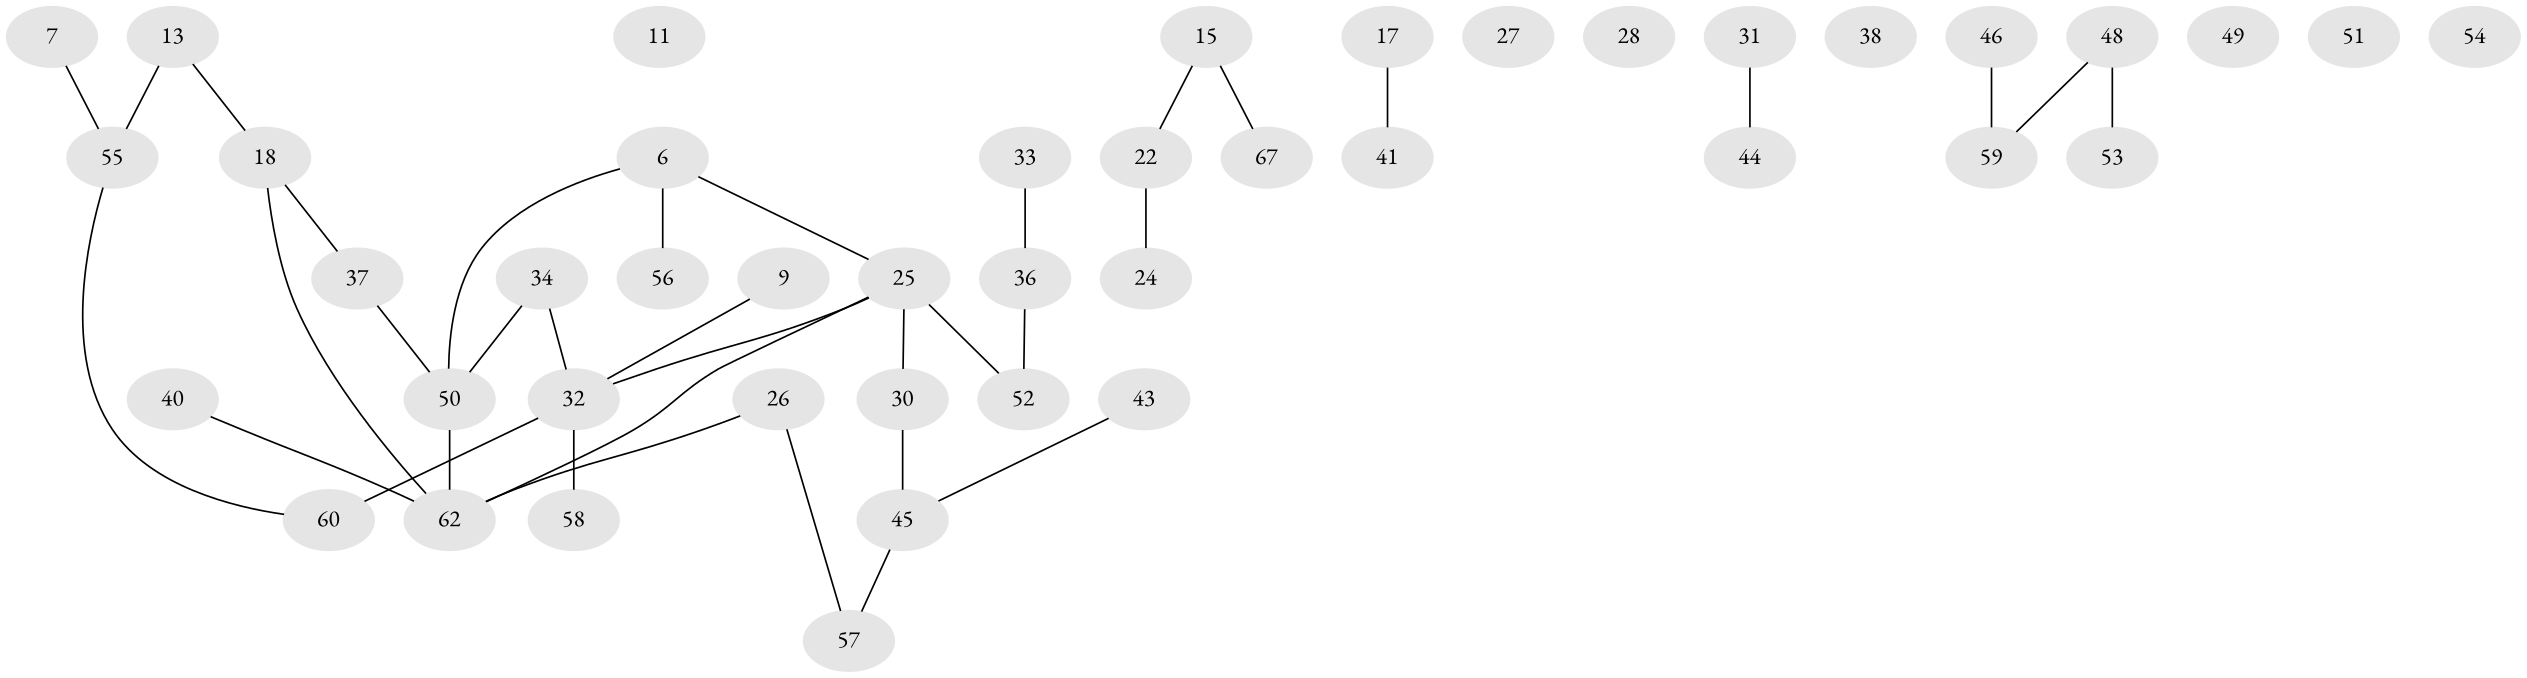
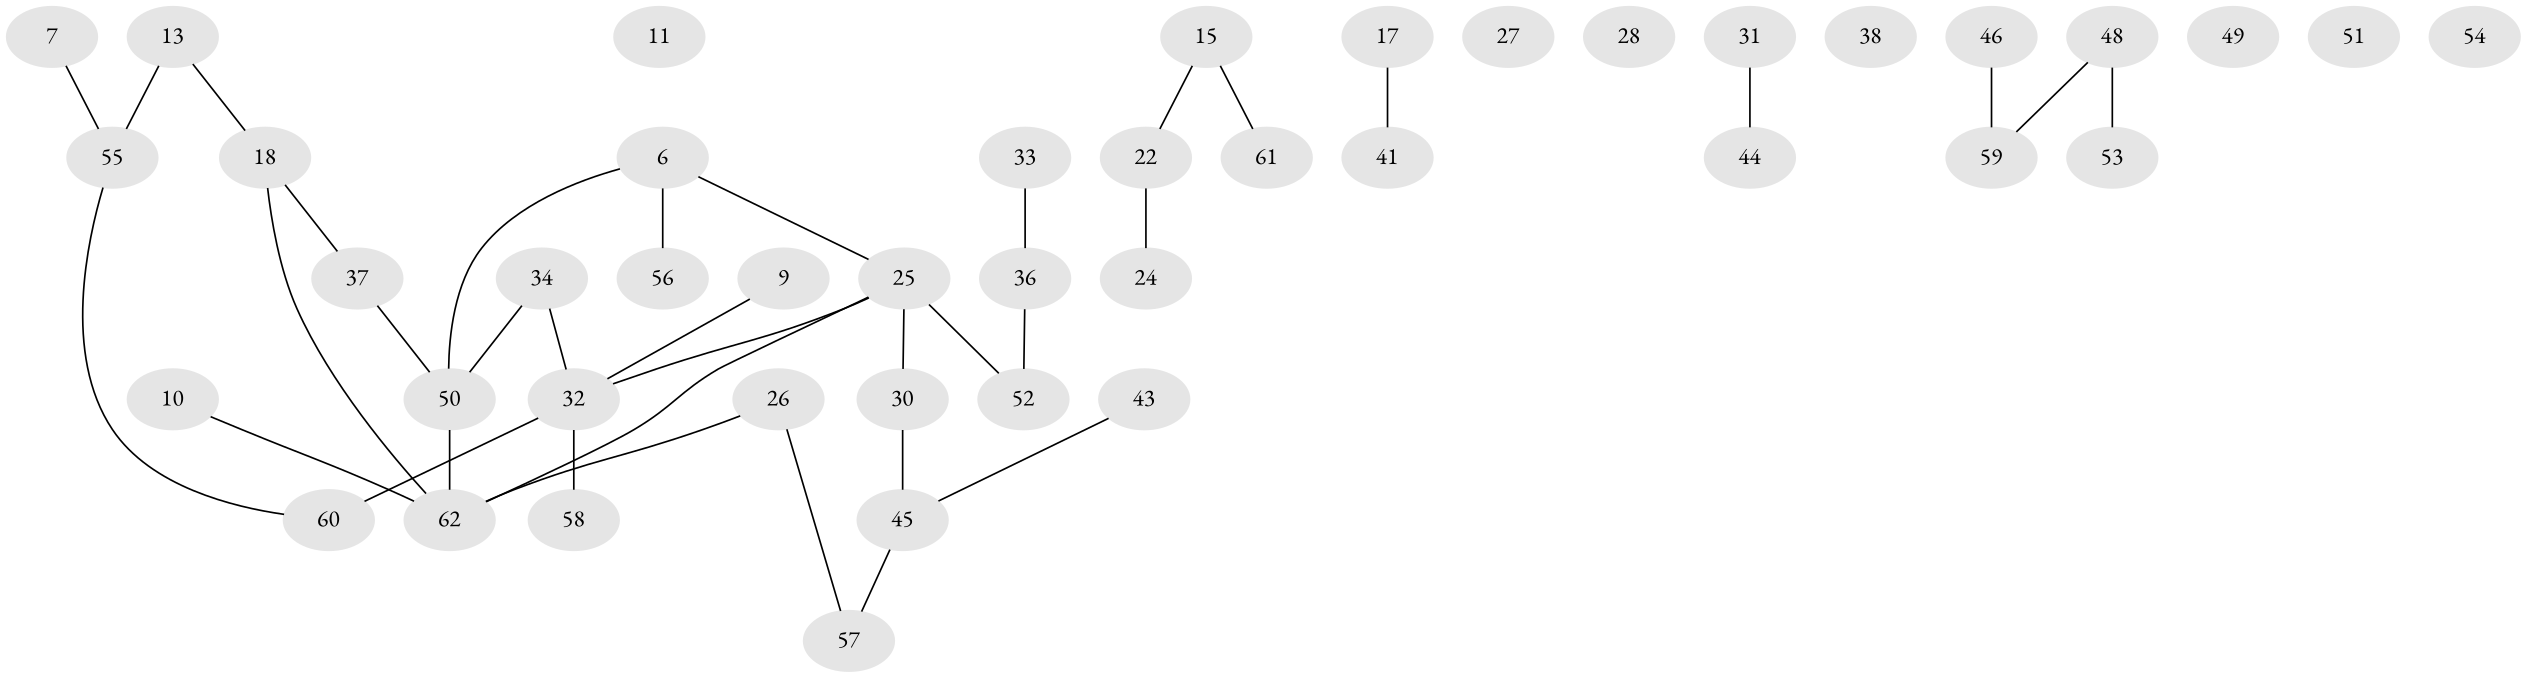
(1267, 158) -> (1267, 158)
(173, 399) -> (173, 399)
